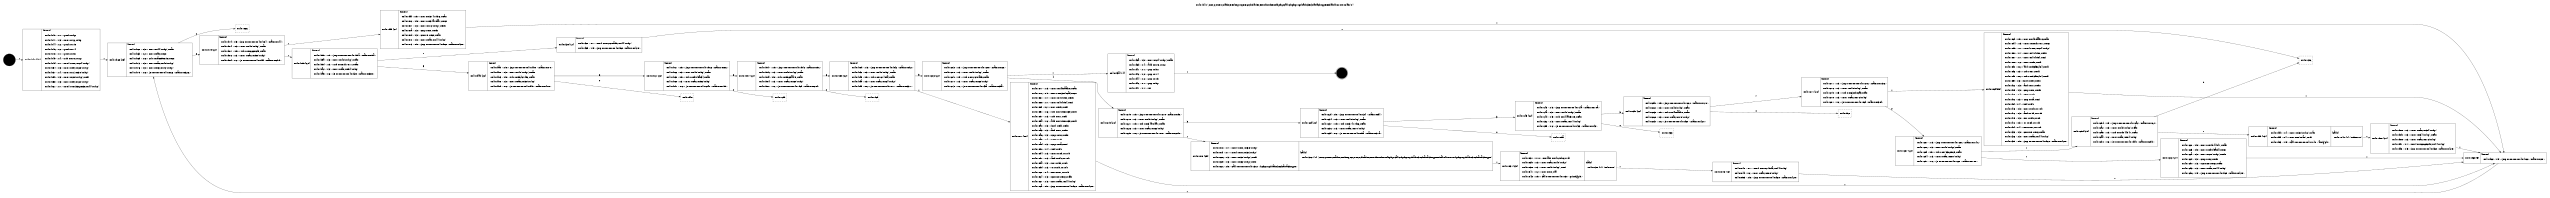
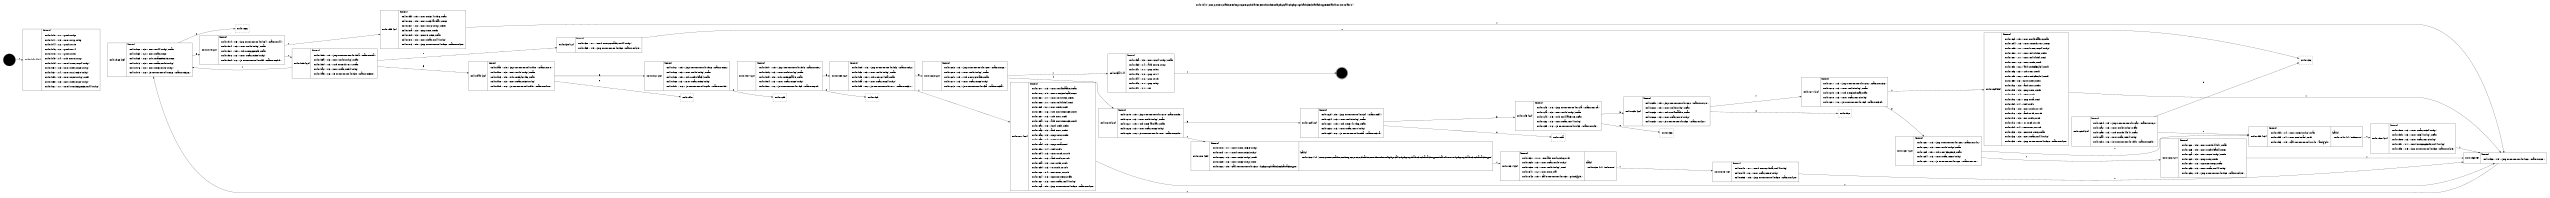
(103, 60) -> (243, 70)
(733, 76) -> none
(2029, 151) -> (2119, 155)
